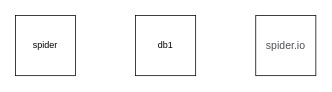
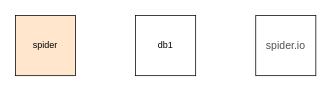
(45, 45) -> (45, 45)
